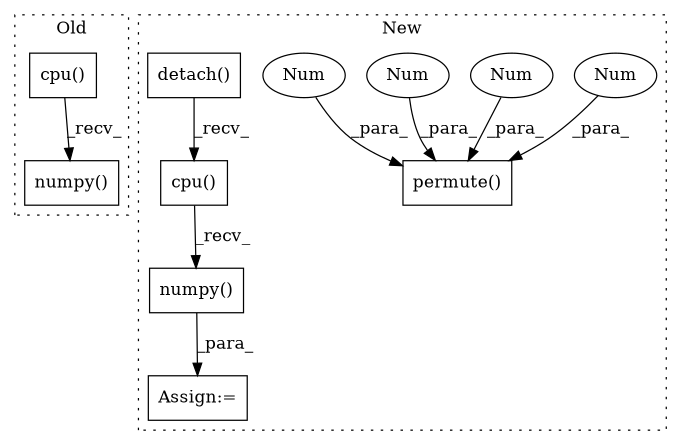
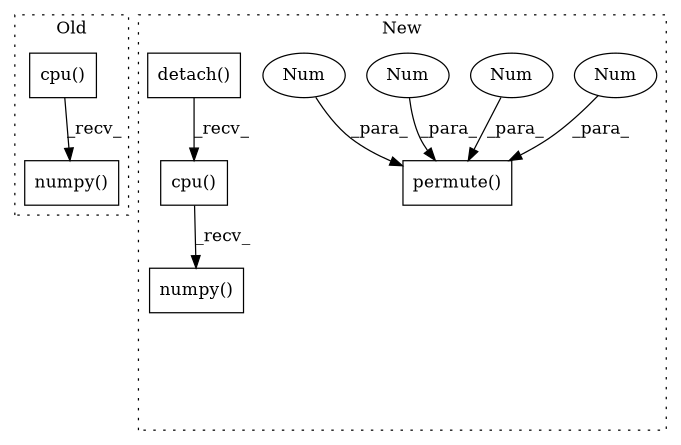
(198, 398) -> none
